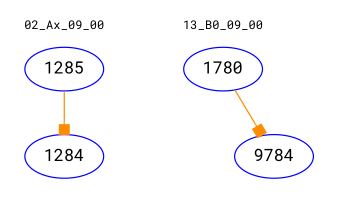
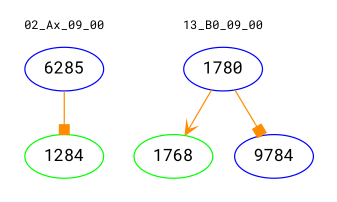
(64, 69) -> (64, 69)
(64, 156) -> (64, 156)
none -> (173, 156)
